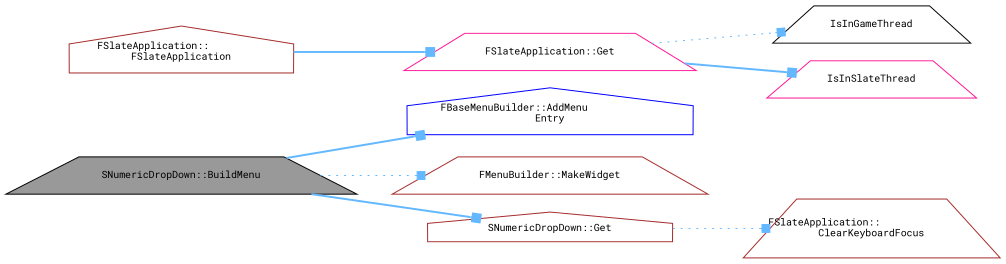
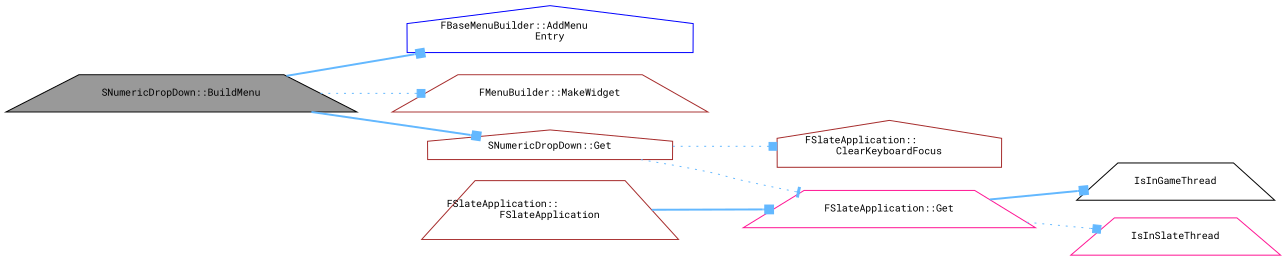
(713, 38) -> (1034, 195)
(181, 52) -> (550, 210)
(735, 68) -> (1059, 225)
none -> (718, 174)
(872, 228) -> (889, 146)
